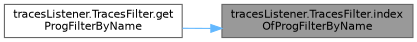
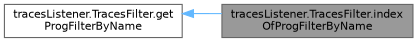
(197, 28) -> (208, 14)
